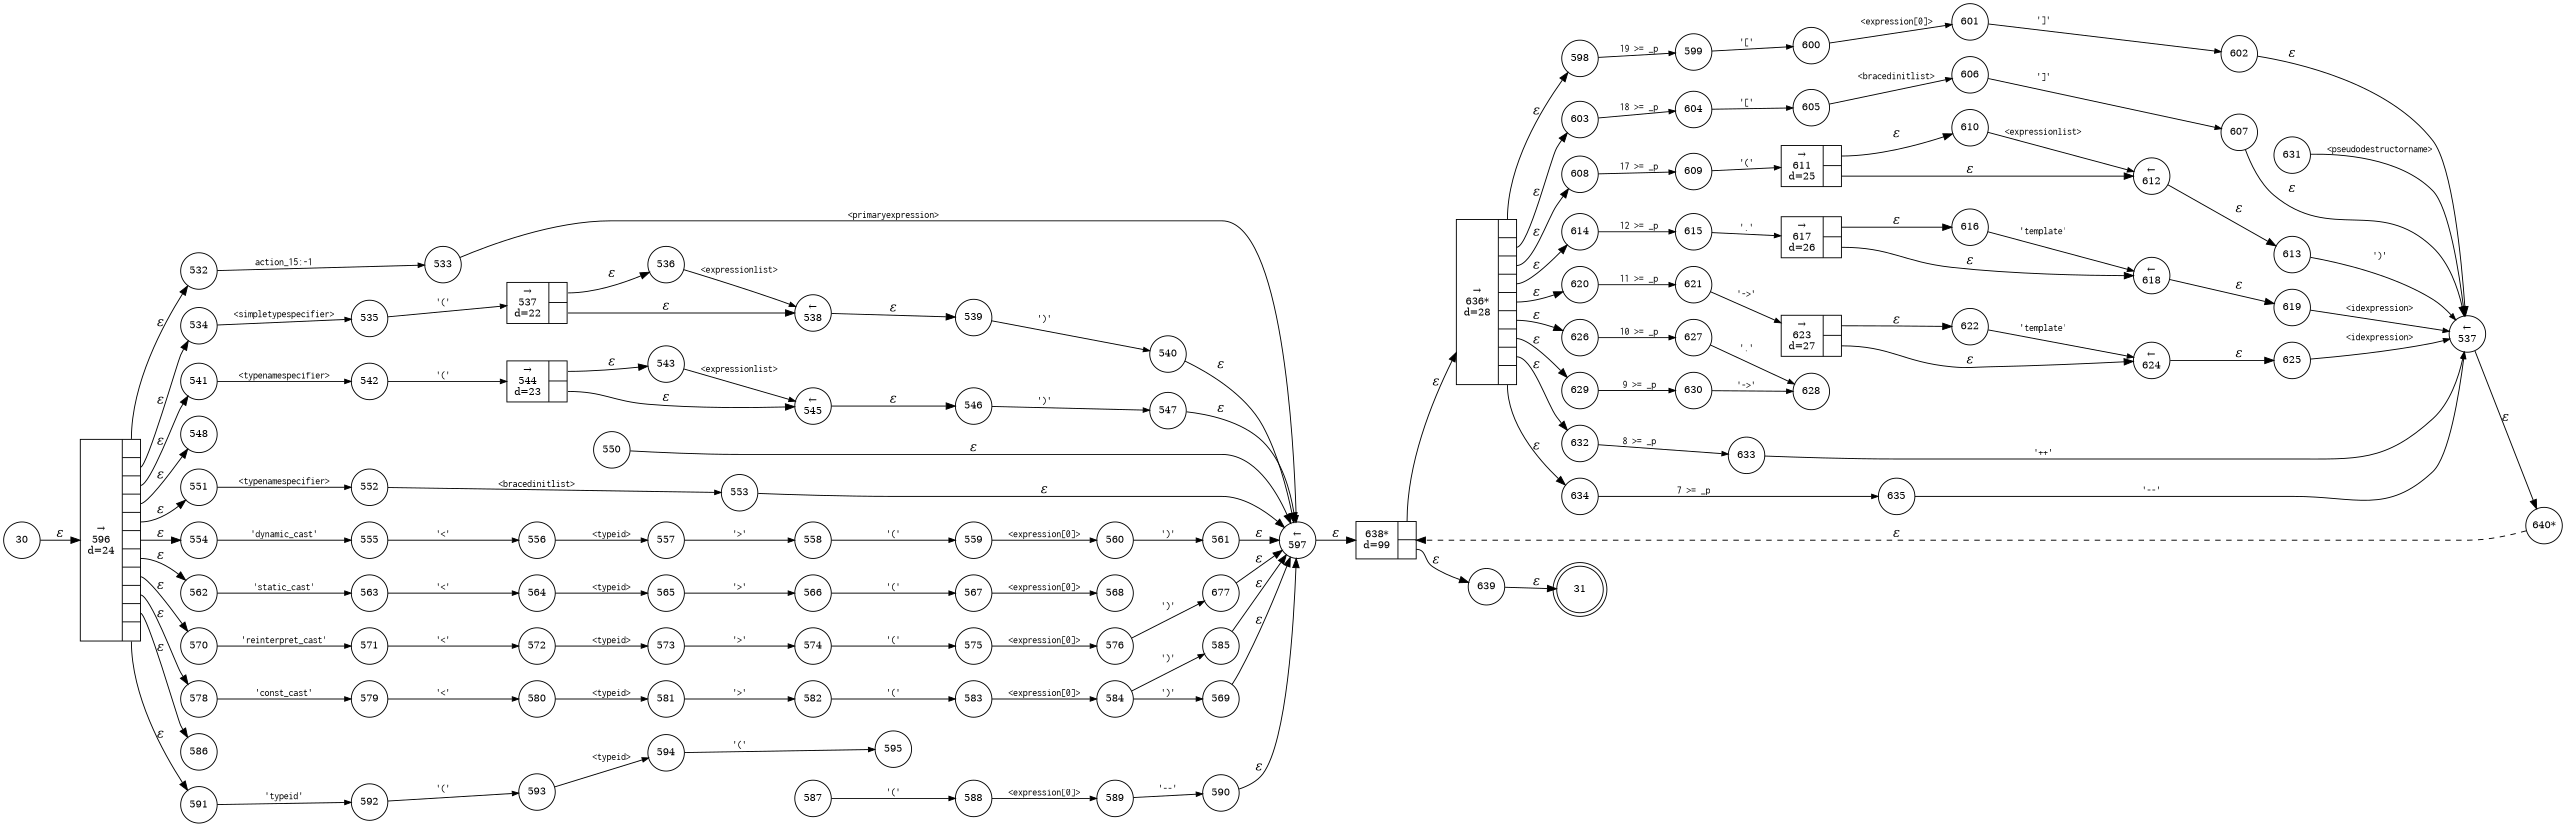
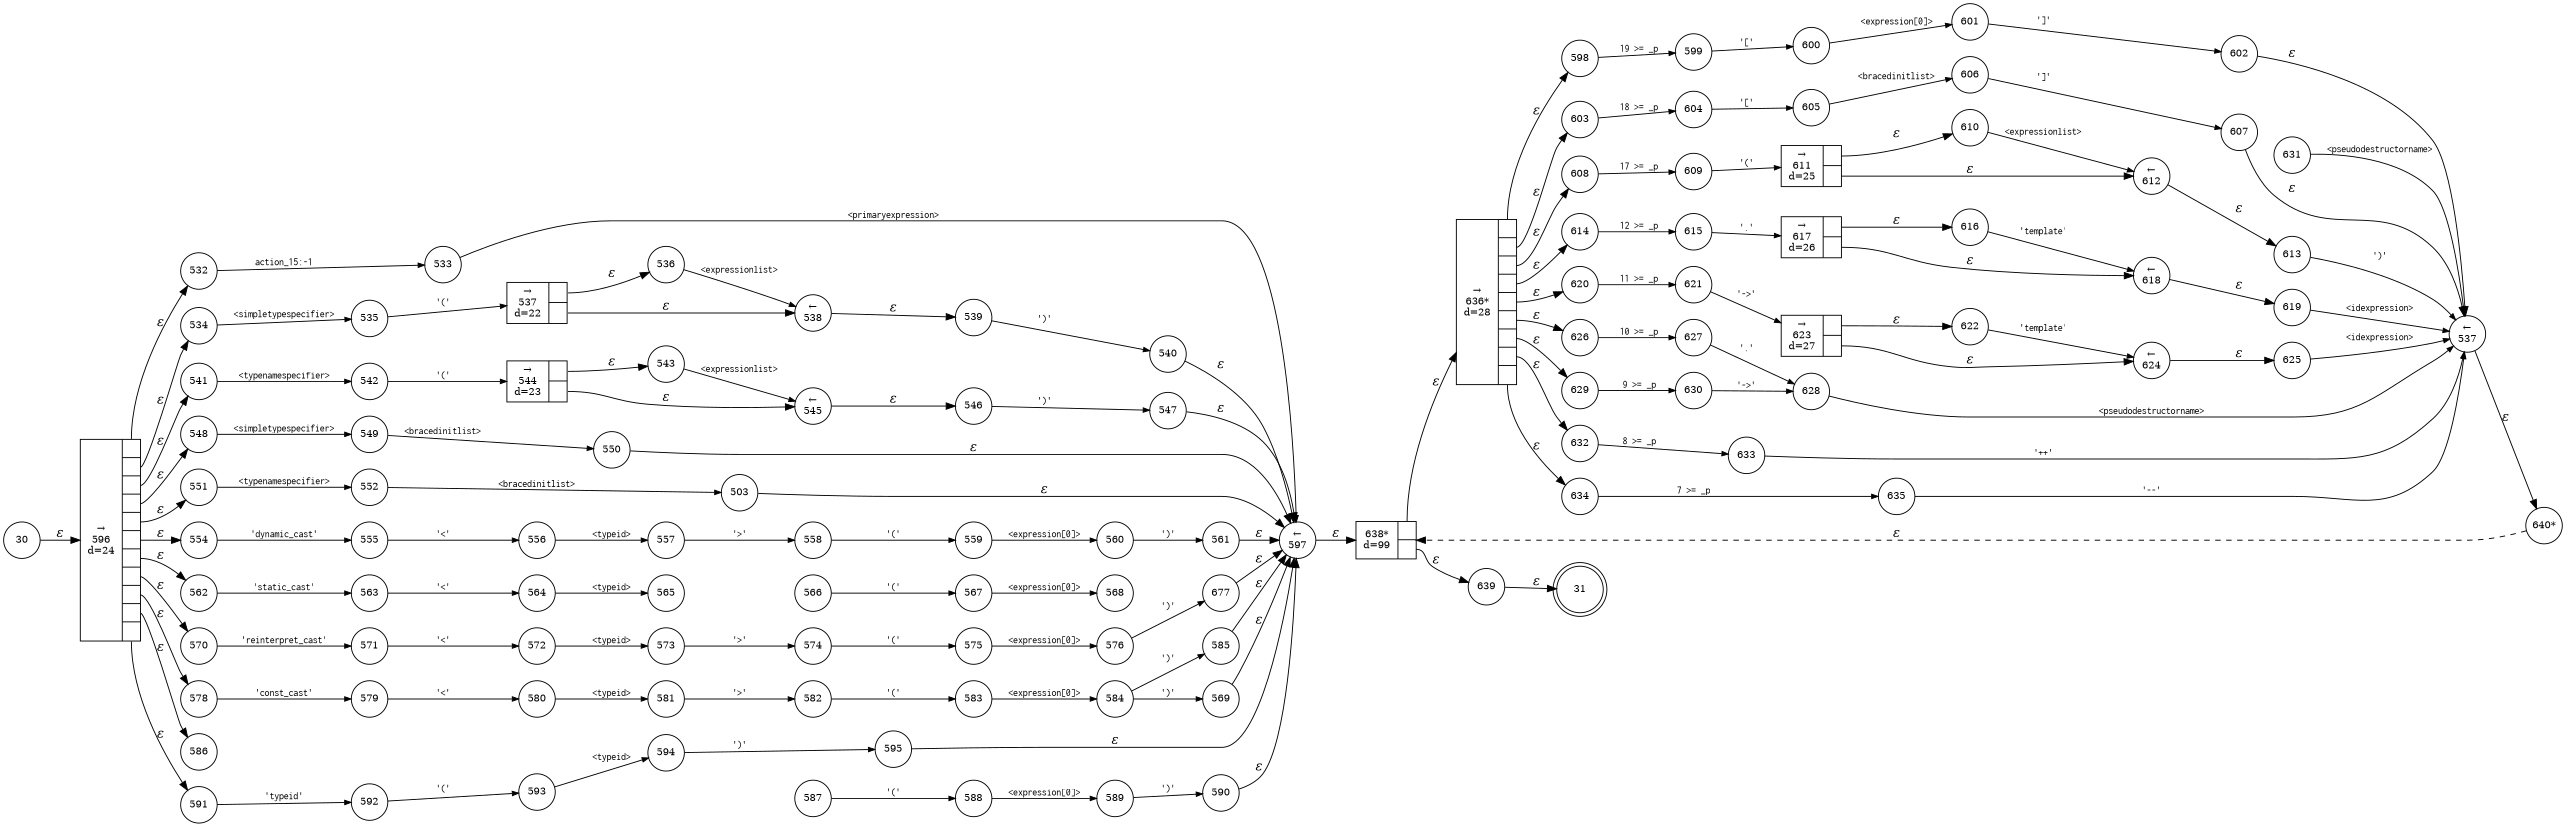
none -> (2146, 417)
none -> (370, 434)
(740, 493) -> (740, 493)
(736, 593) -> none
(740, 746) -> (740, 746)
none -> (1167, 747)
(1168, 789) -> (1168, 789)
